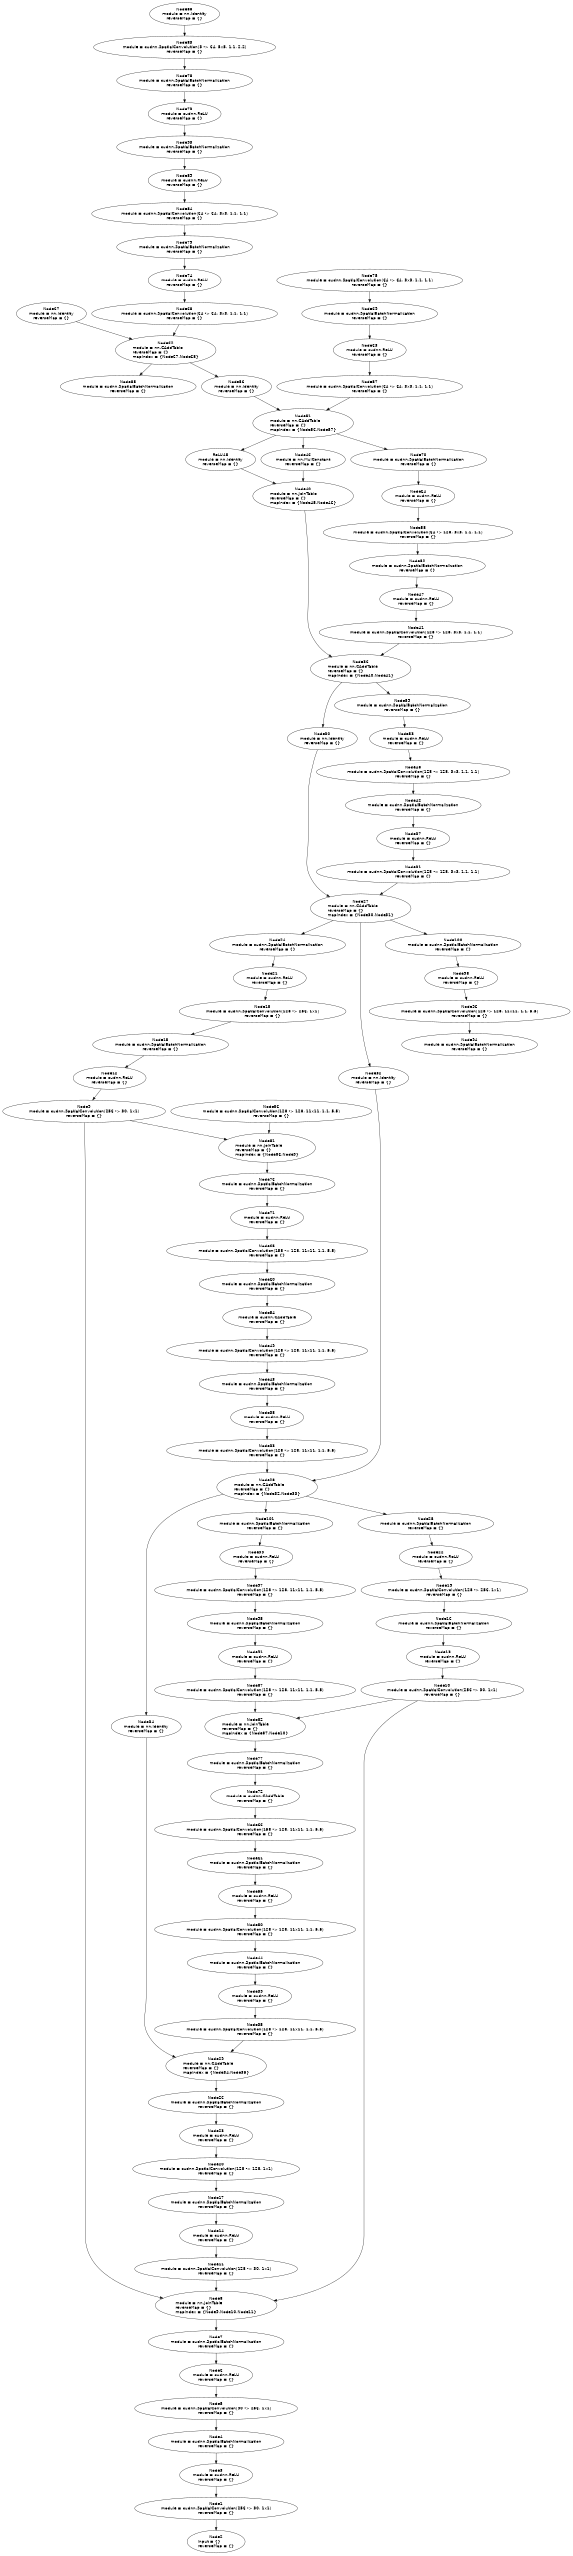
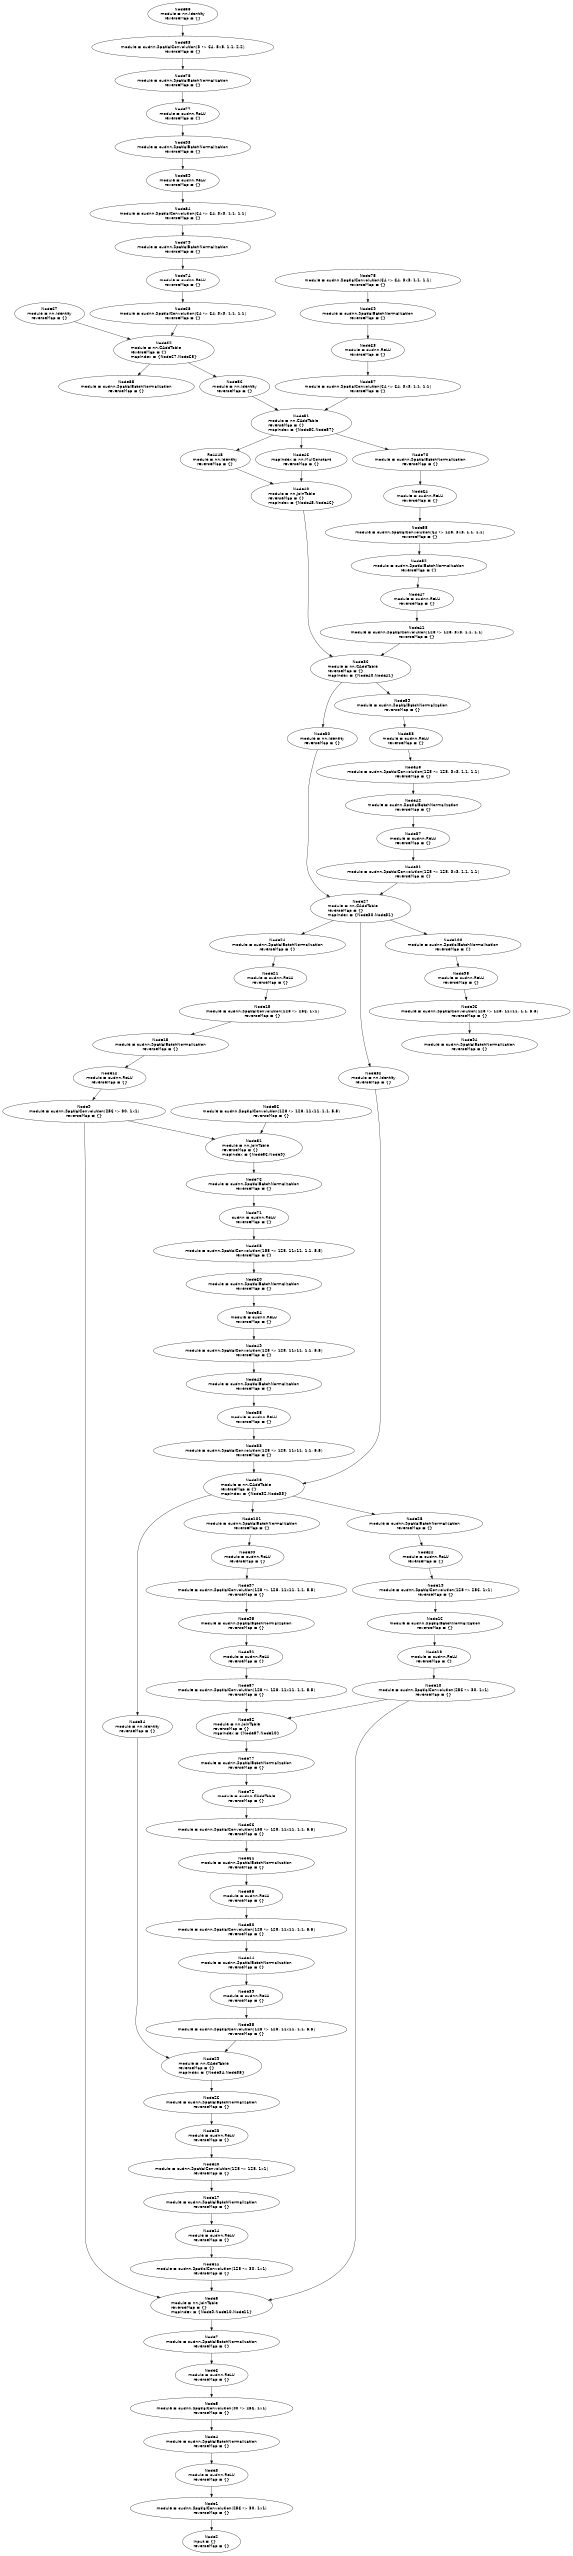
(185, 114) -> (183, 114)
(303, 460) -> (301, 460)
(267, 1218) -> (254, 1218)
(267, 1317) -> (254, 1317)
